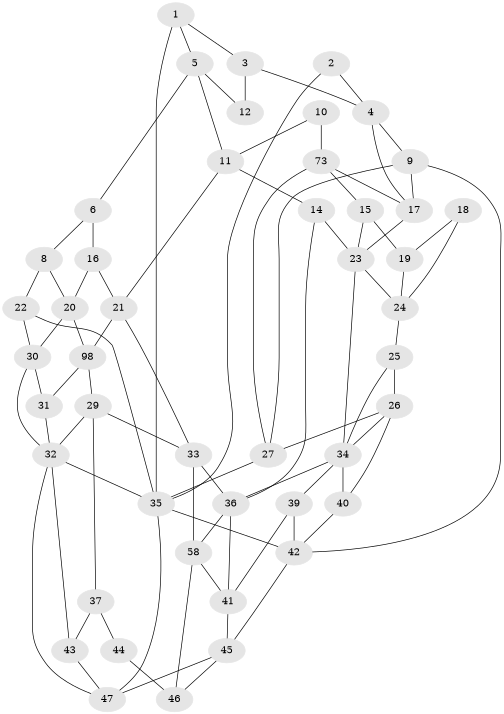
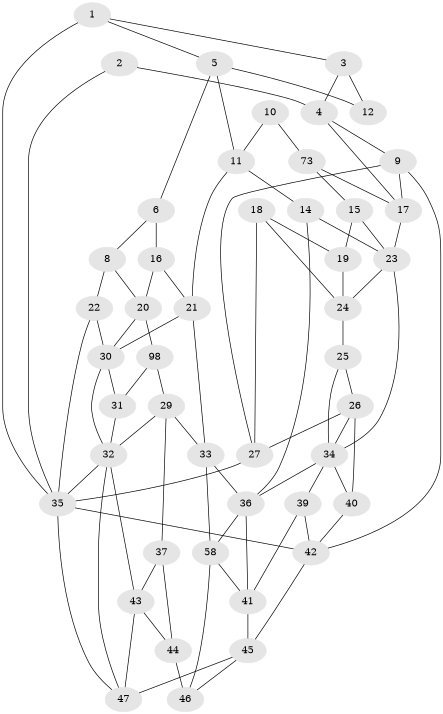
(253, 296) -> (256, 333)
(104, 332) -> (154, 330)
none -> (155, 626)
